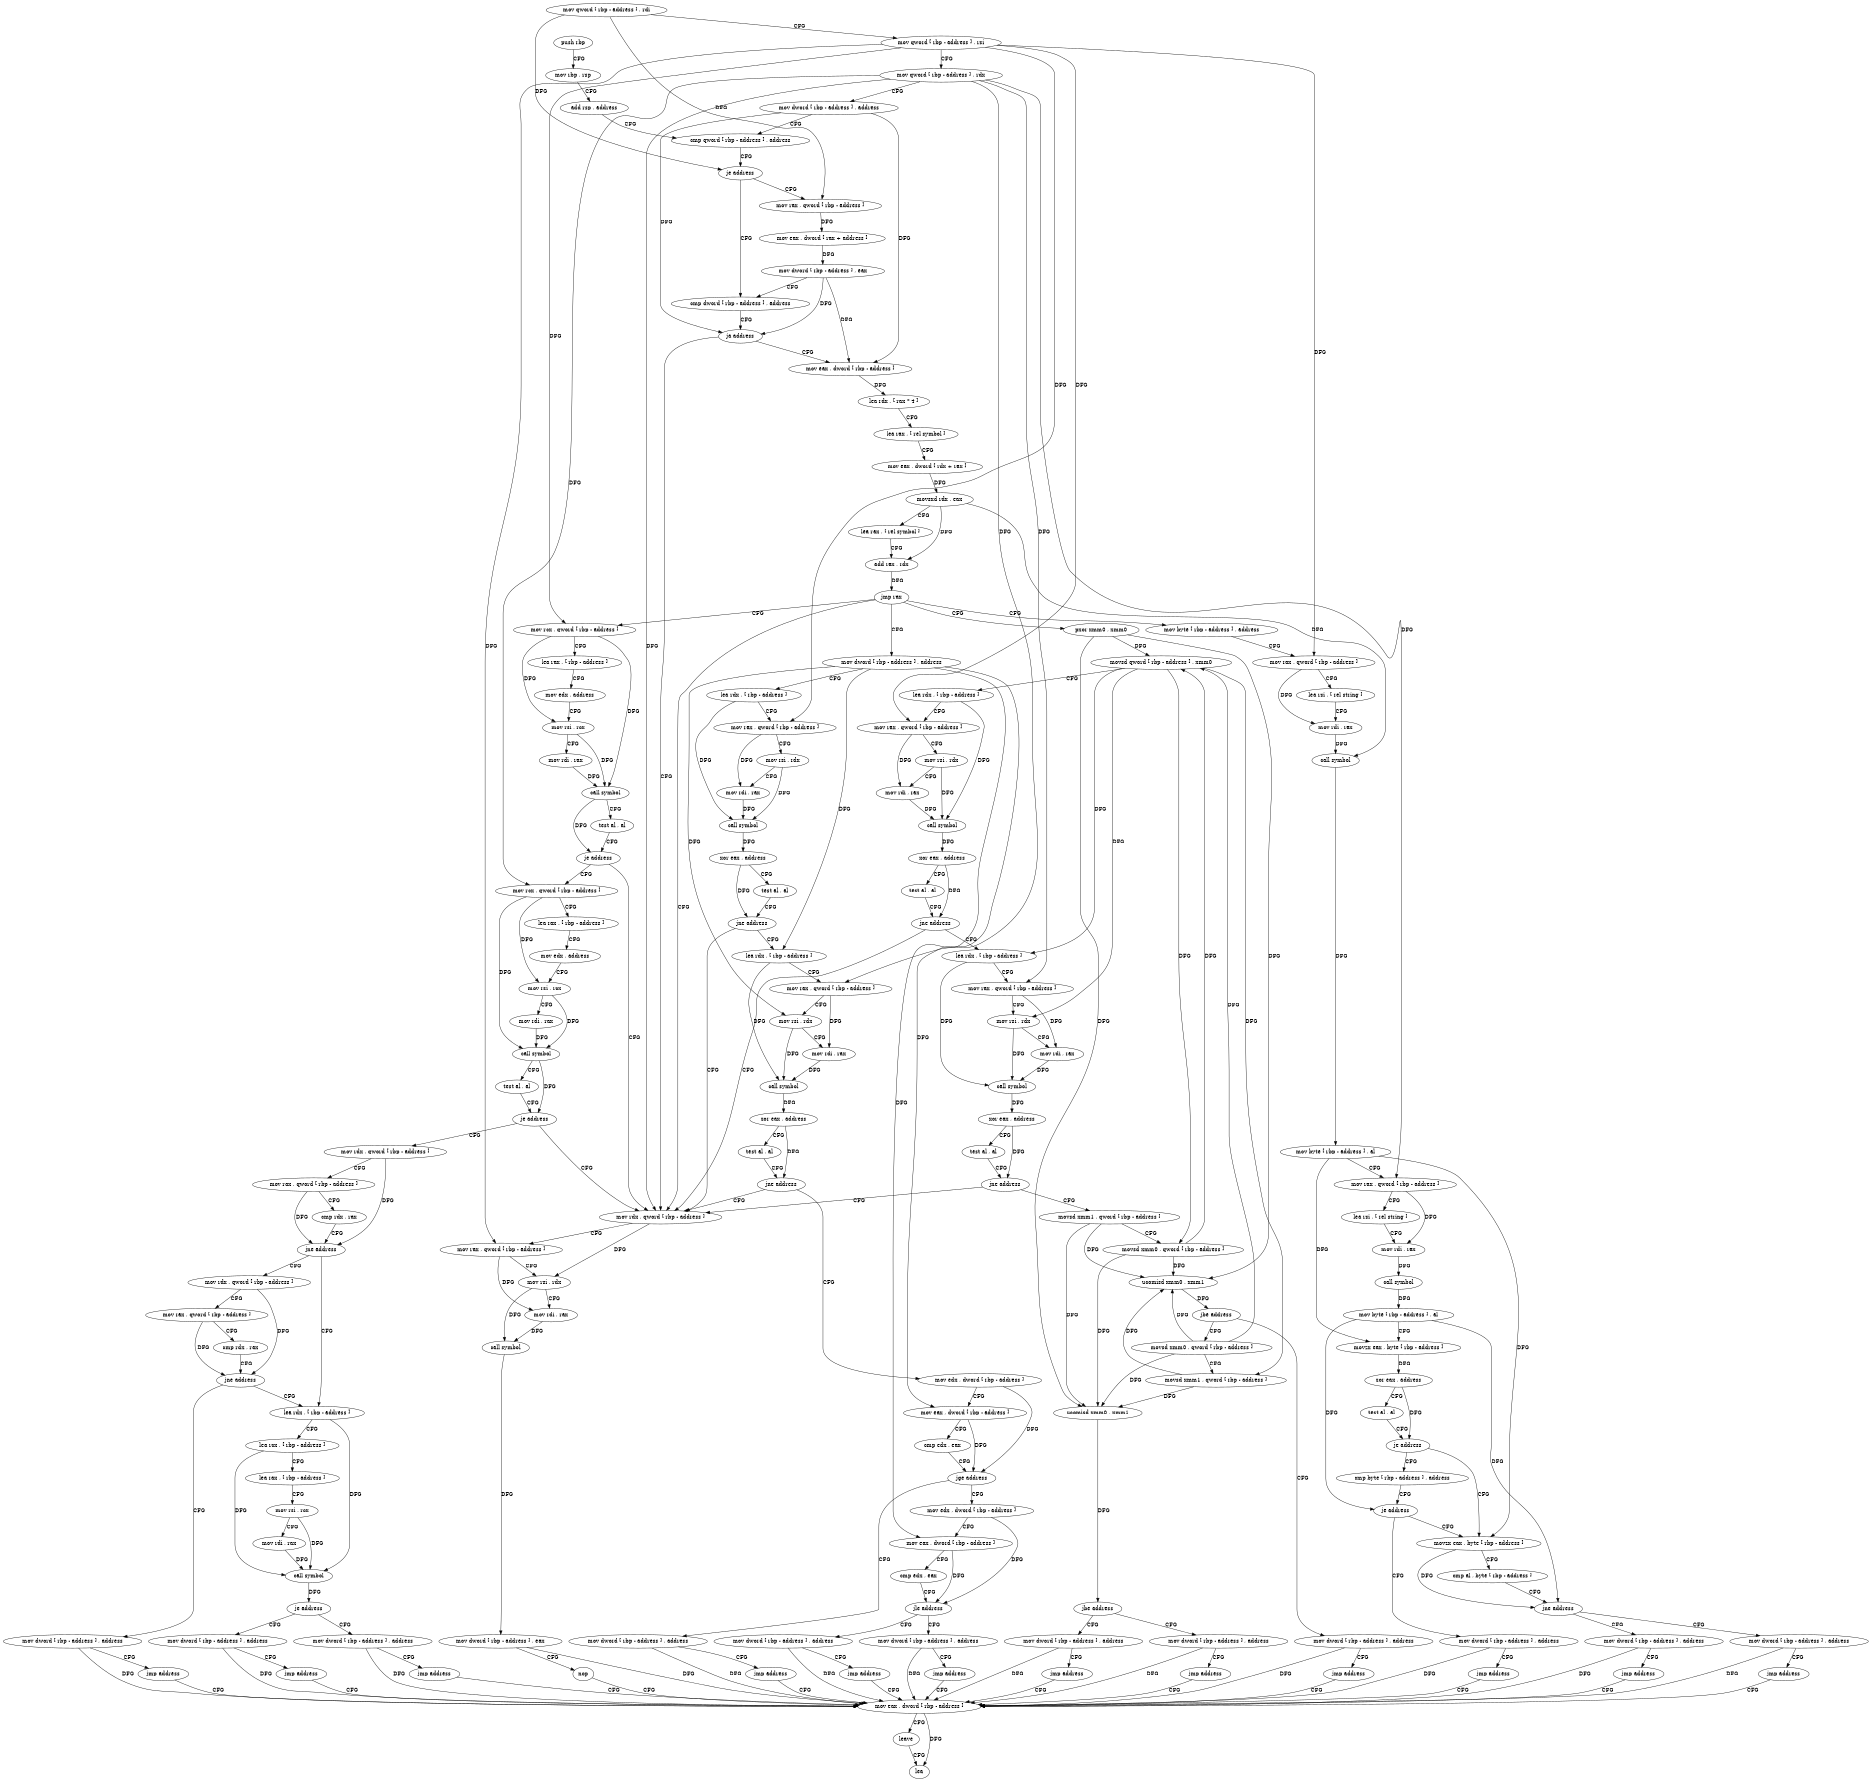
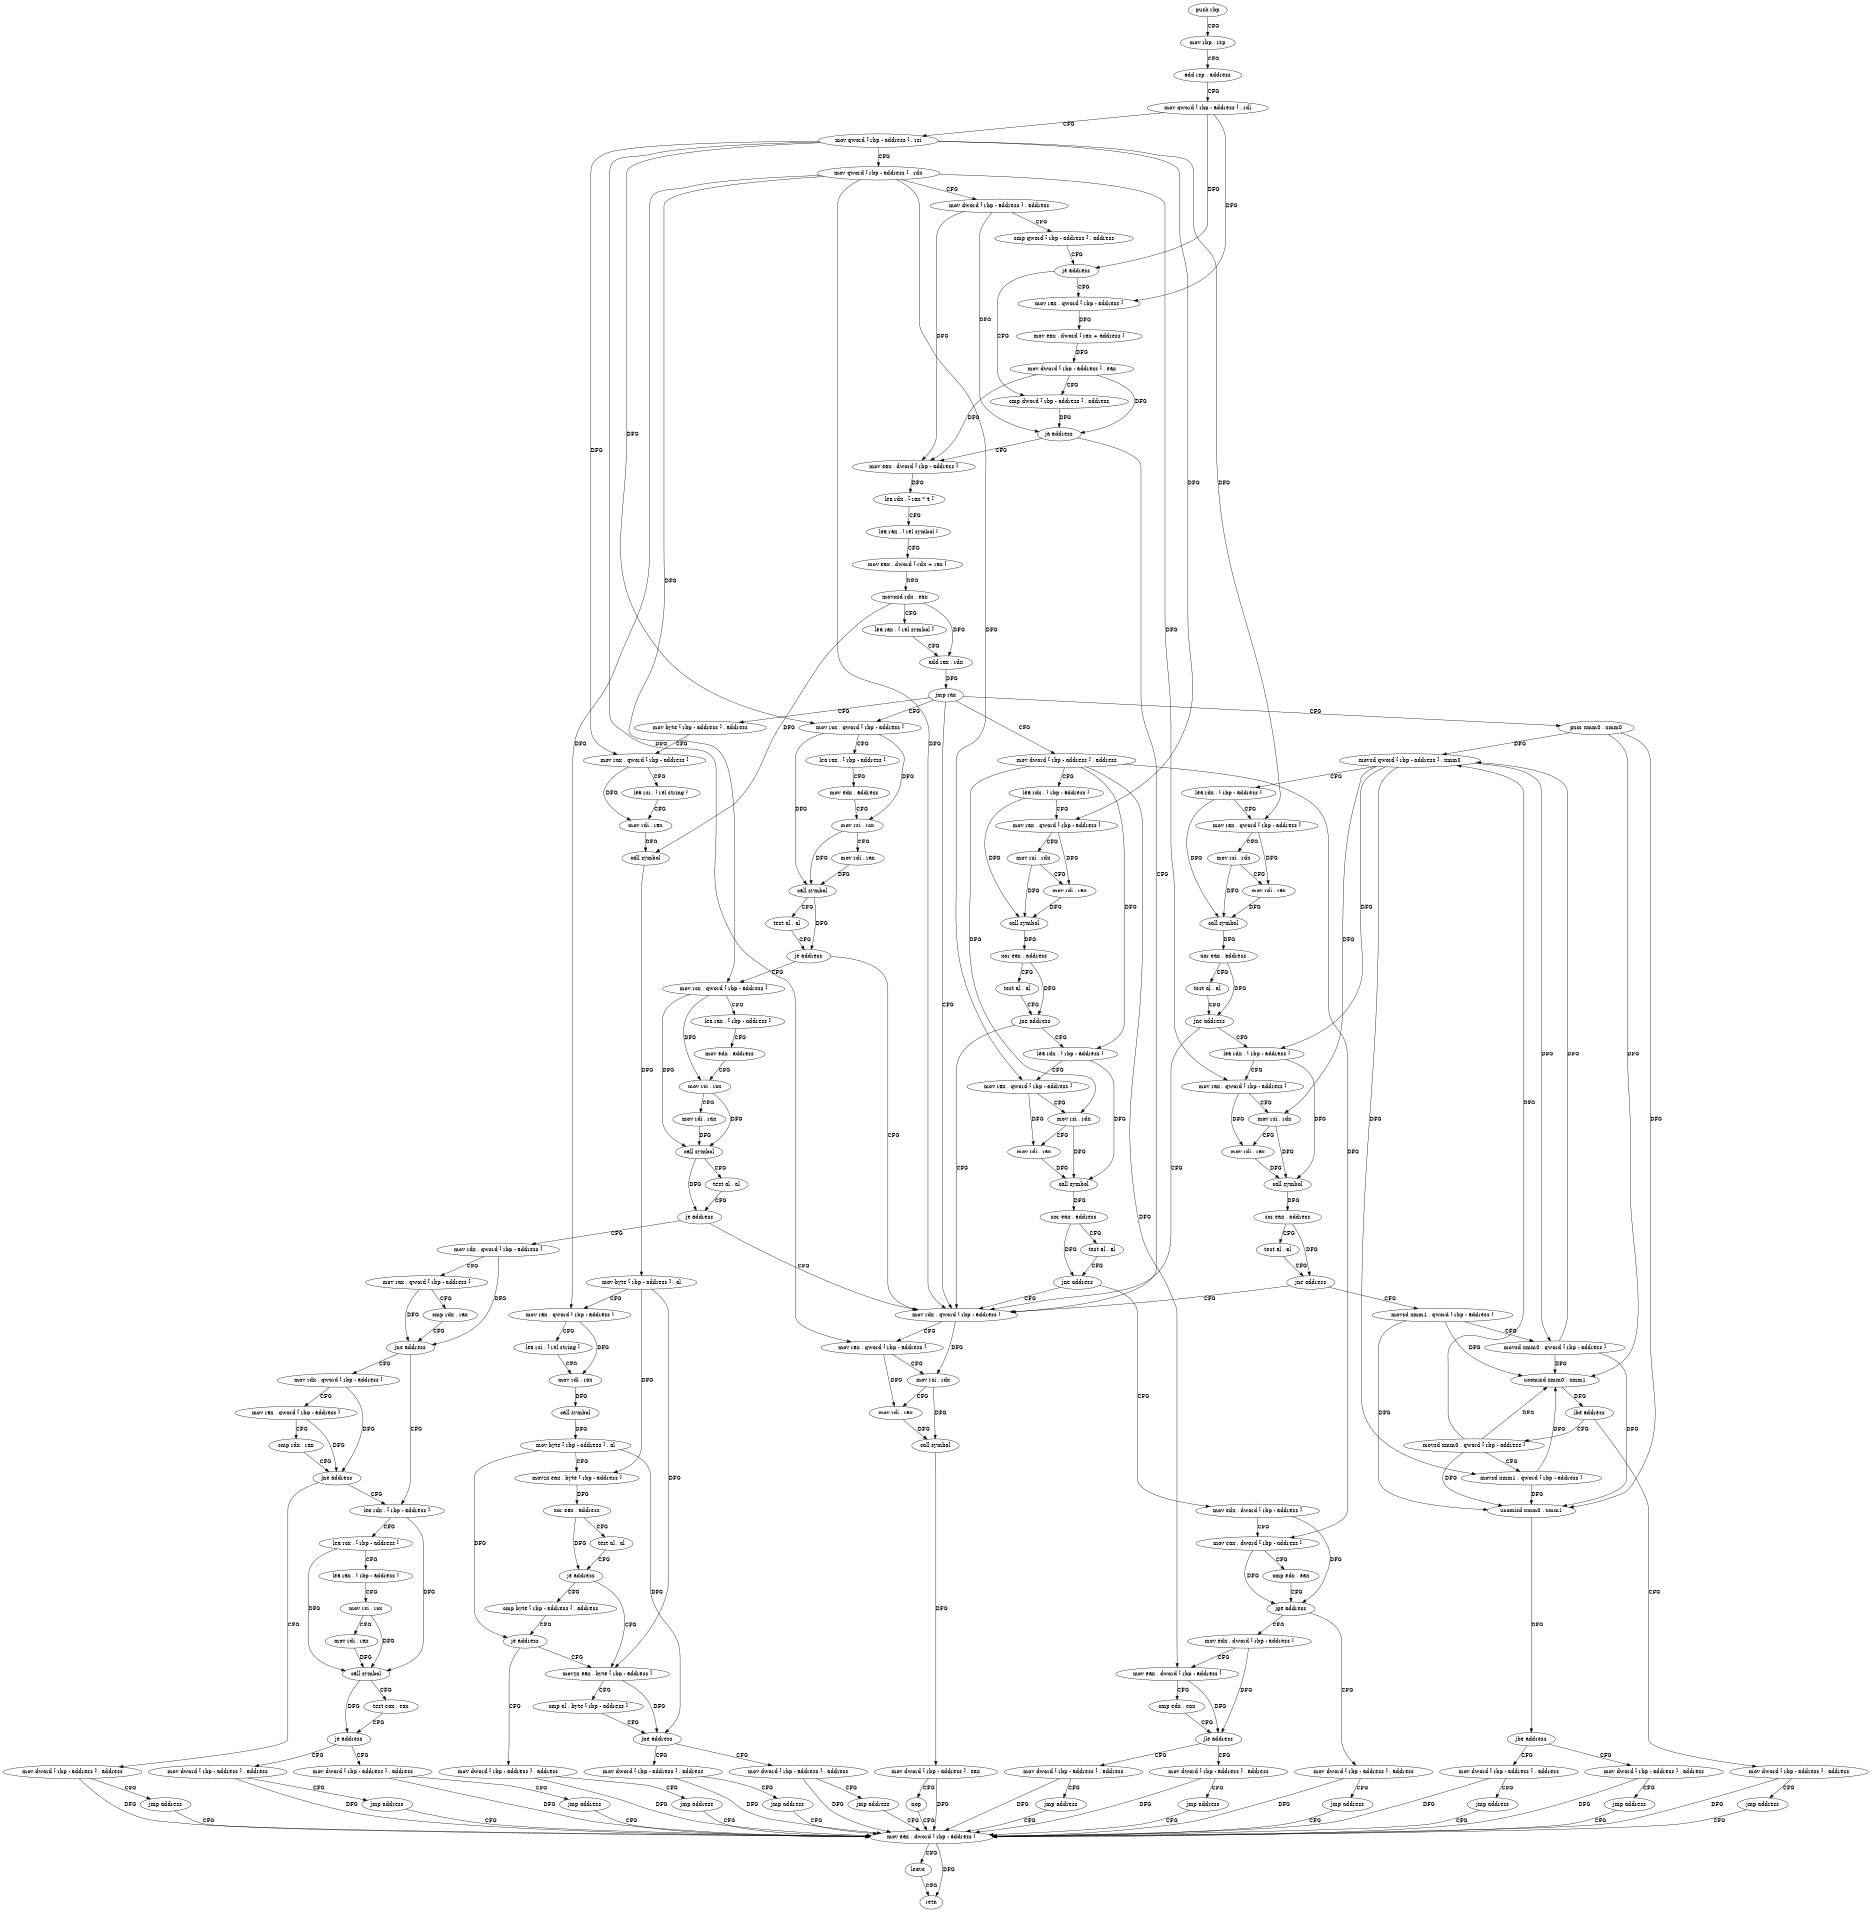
(636, 131) -> (1208, 90)
(746, 320) -> (1065, 418)
none -> (391, 1707)
(919, 1772) -> (931, 1902)
